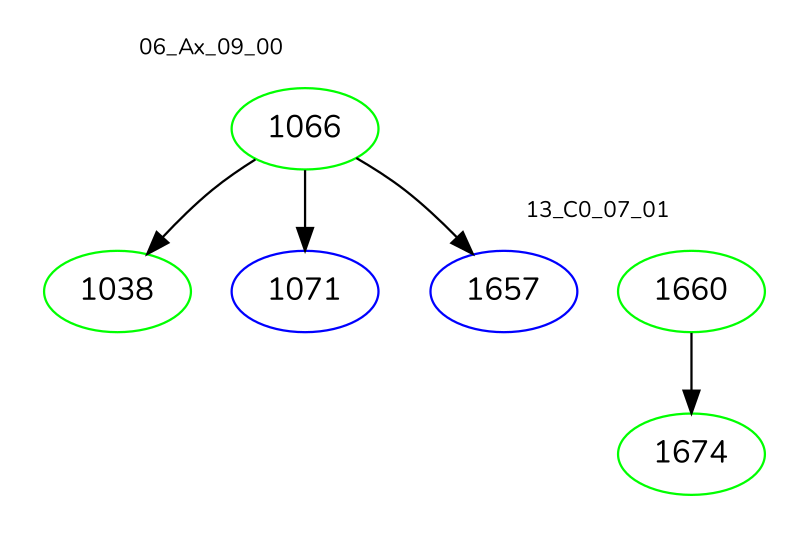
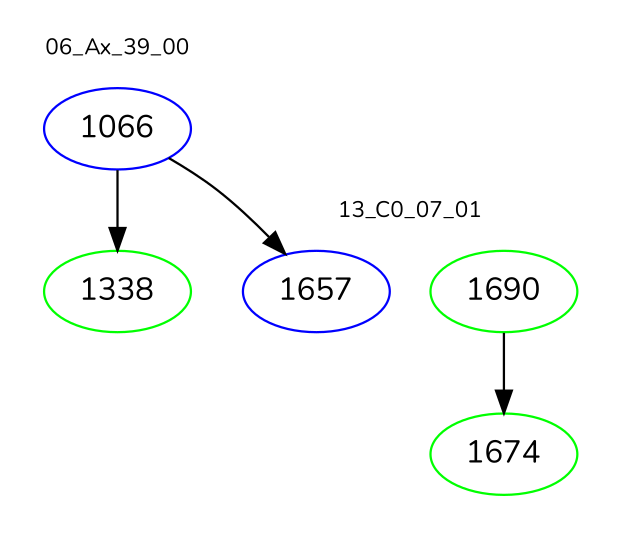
(211, 49) -> (118, 49)
(305, 129) -> (118, 129)
(118, 292) -> (118, 292)
(305, 292) -> none
(691, 292) -> (504, 292)
